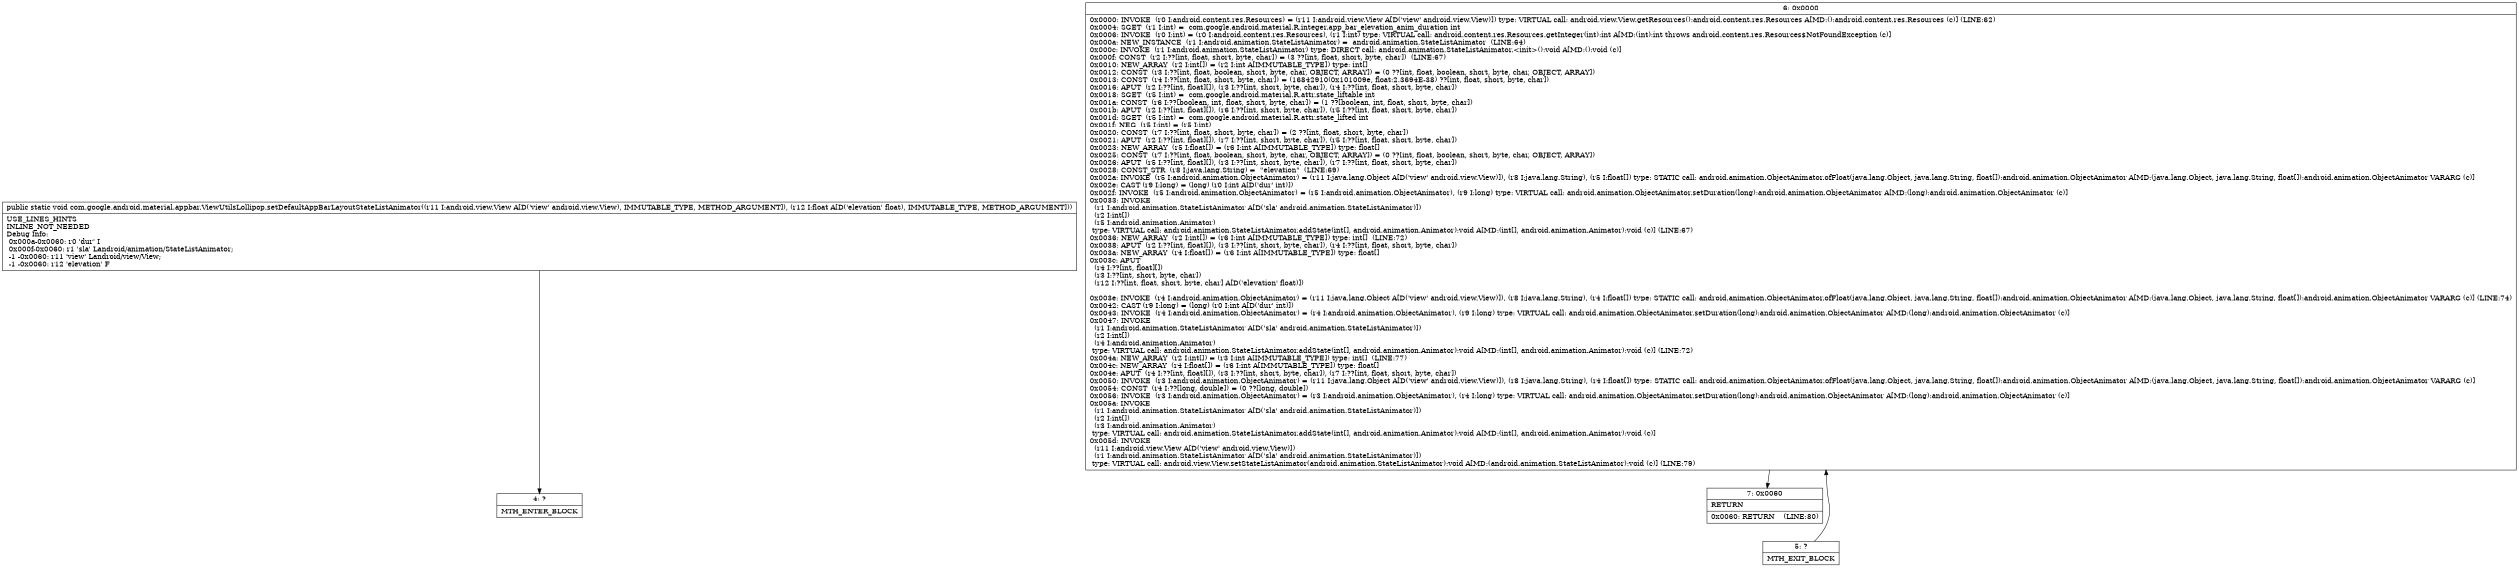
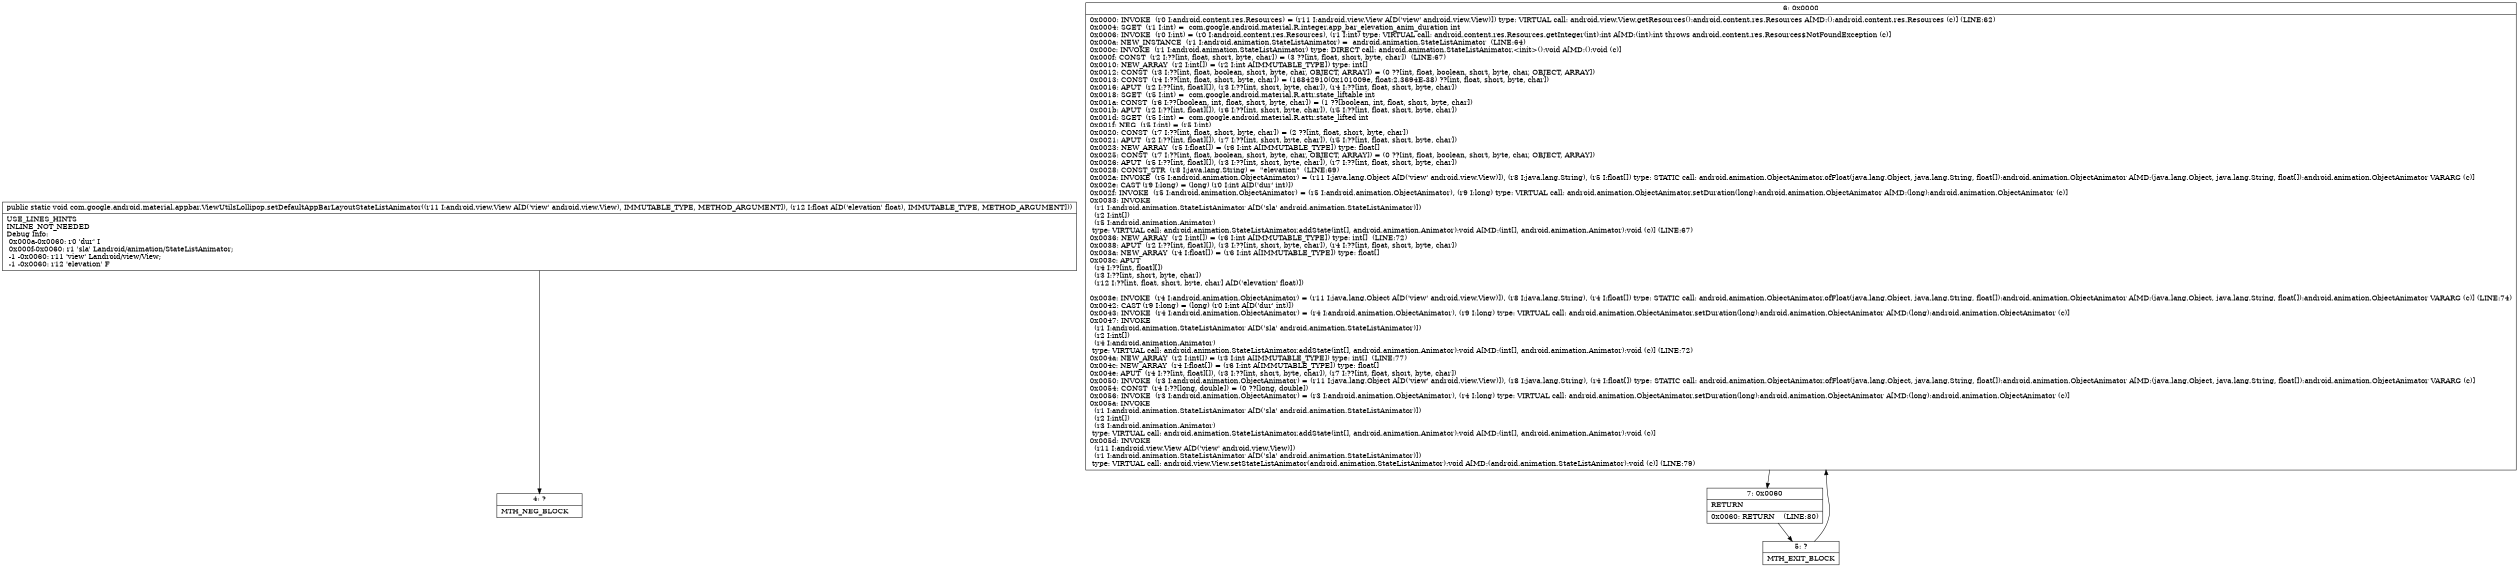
(539, 511) -> (535, 511)
none -> (1784, 530)
